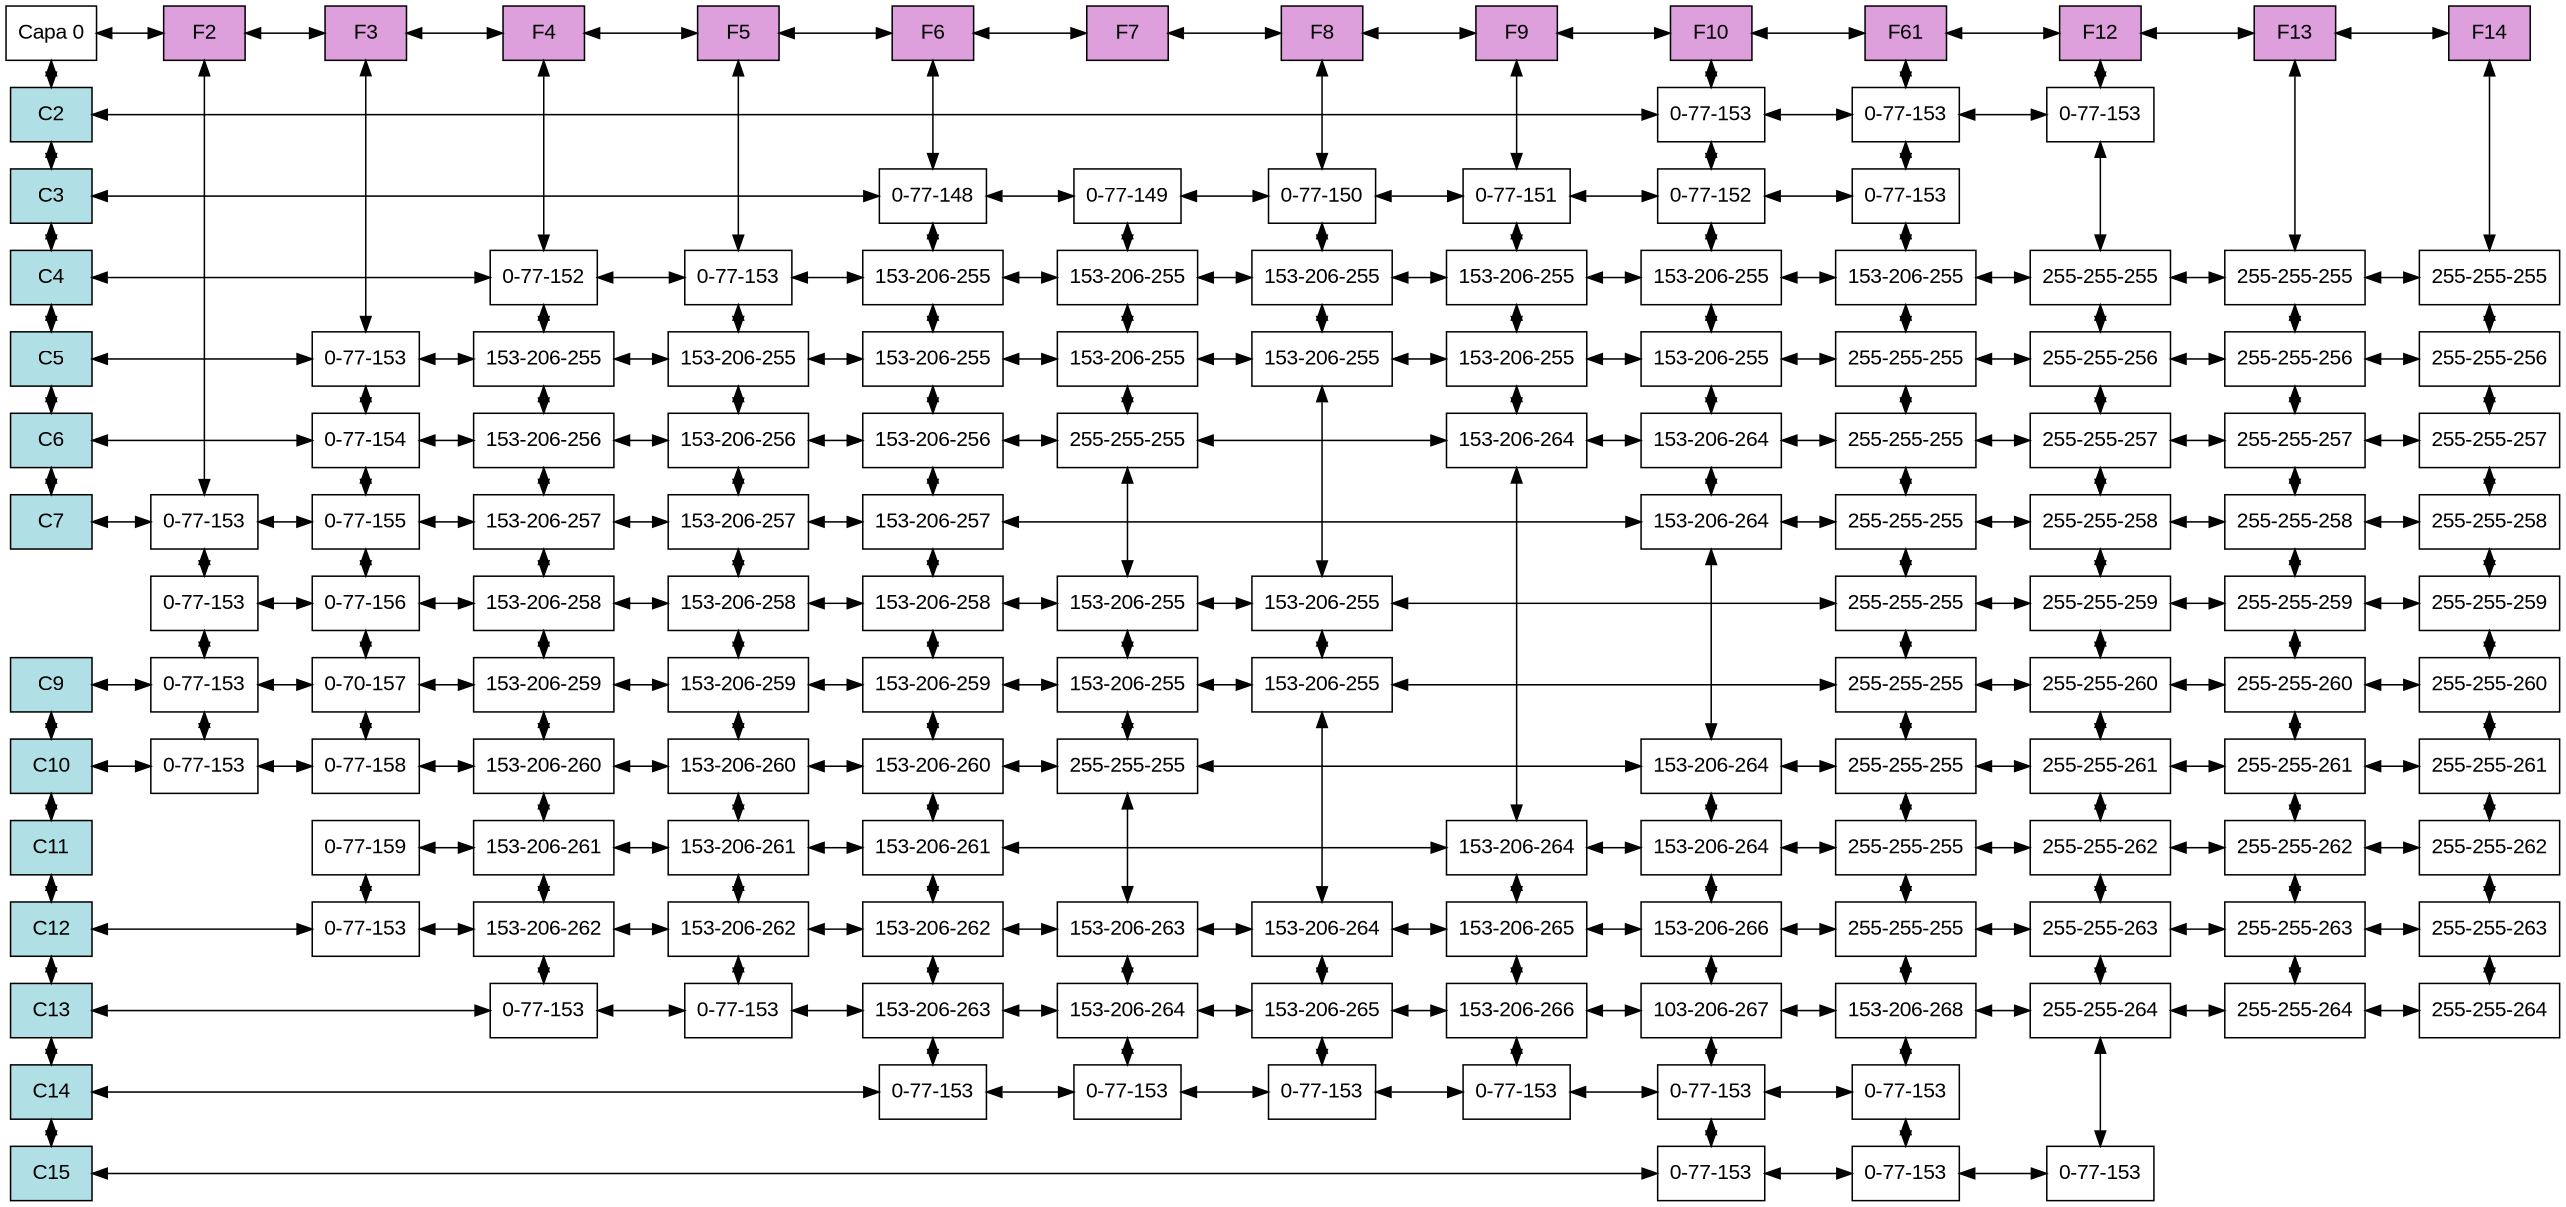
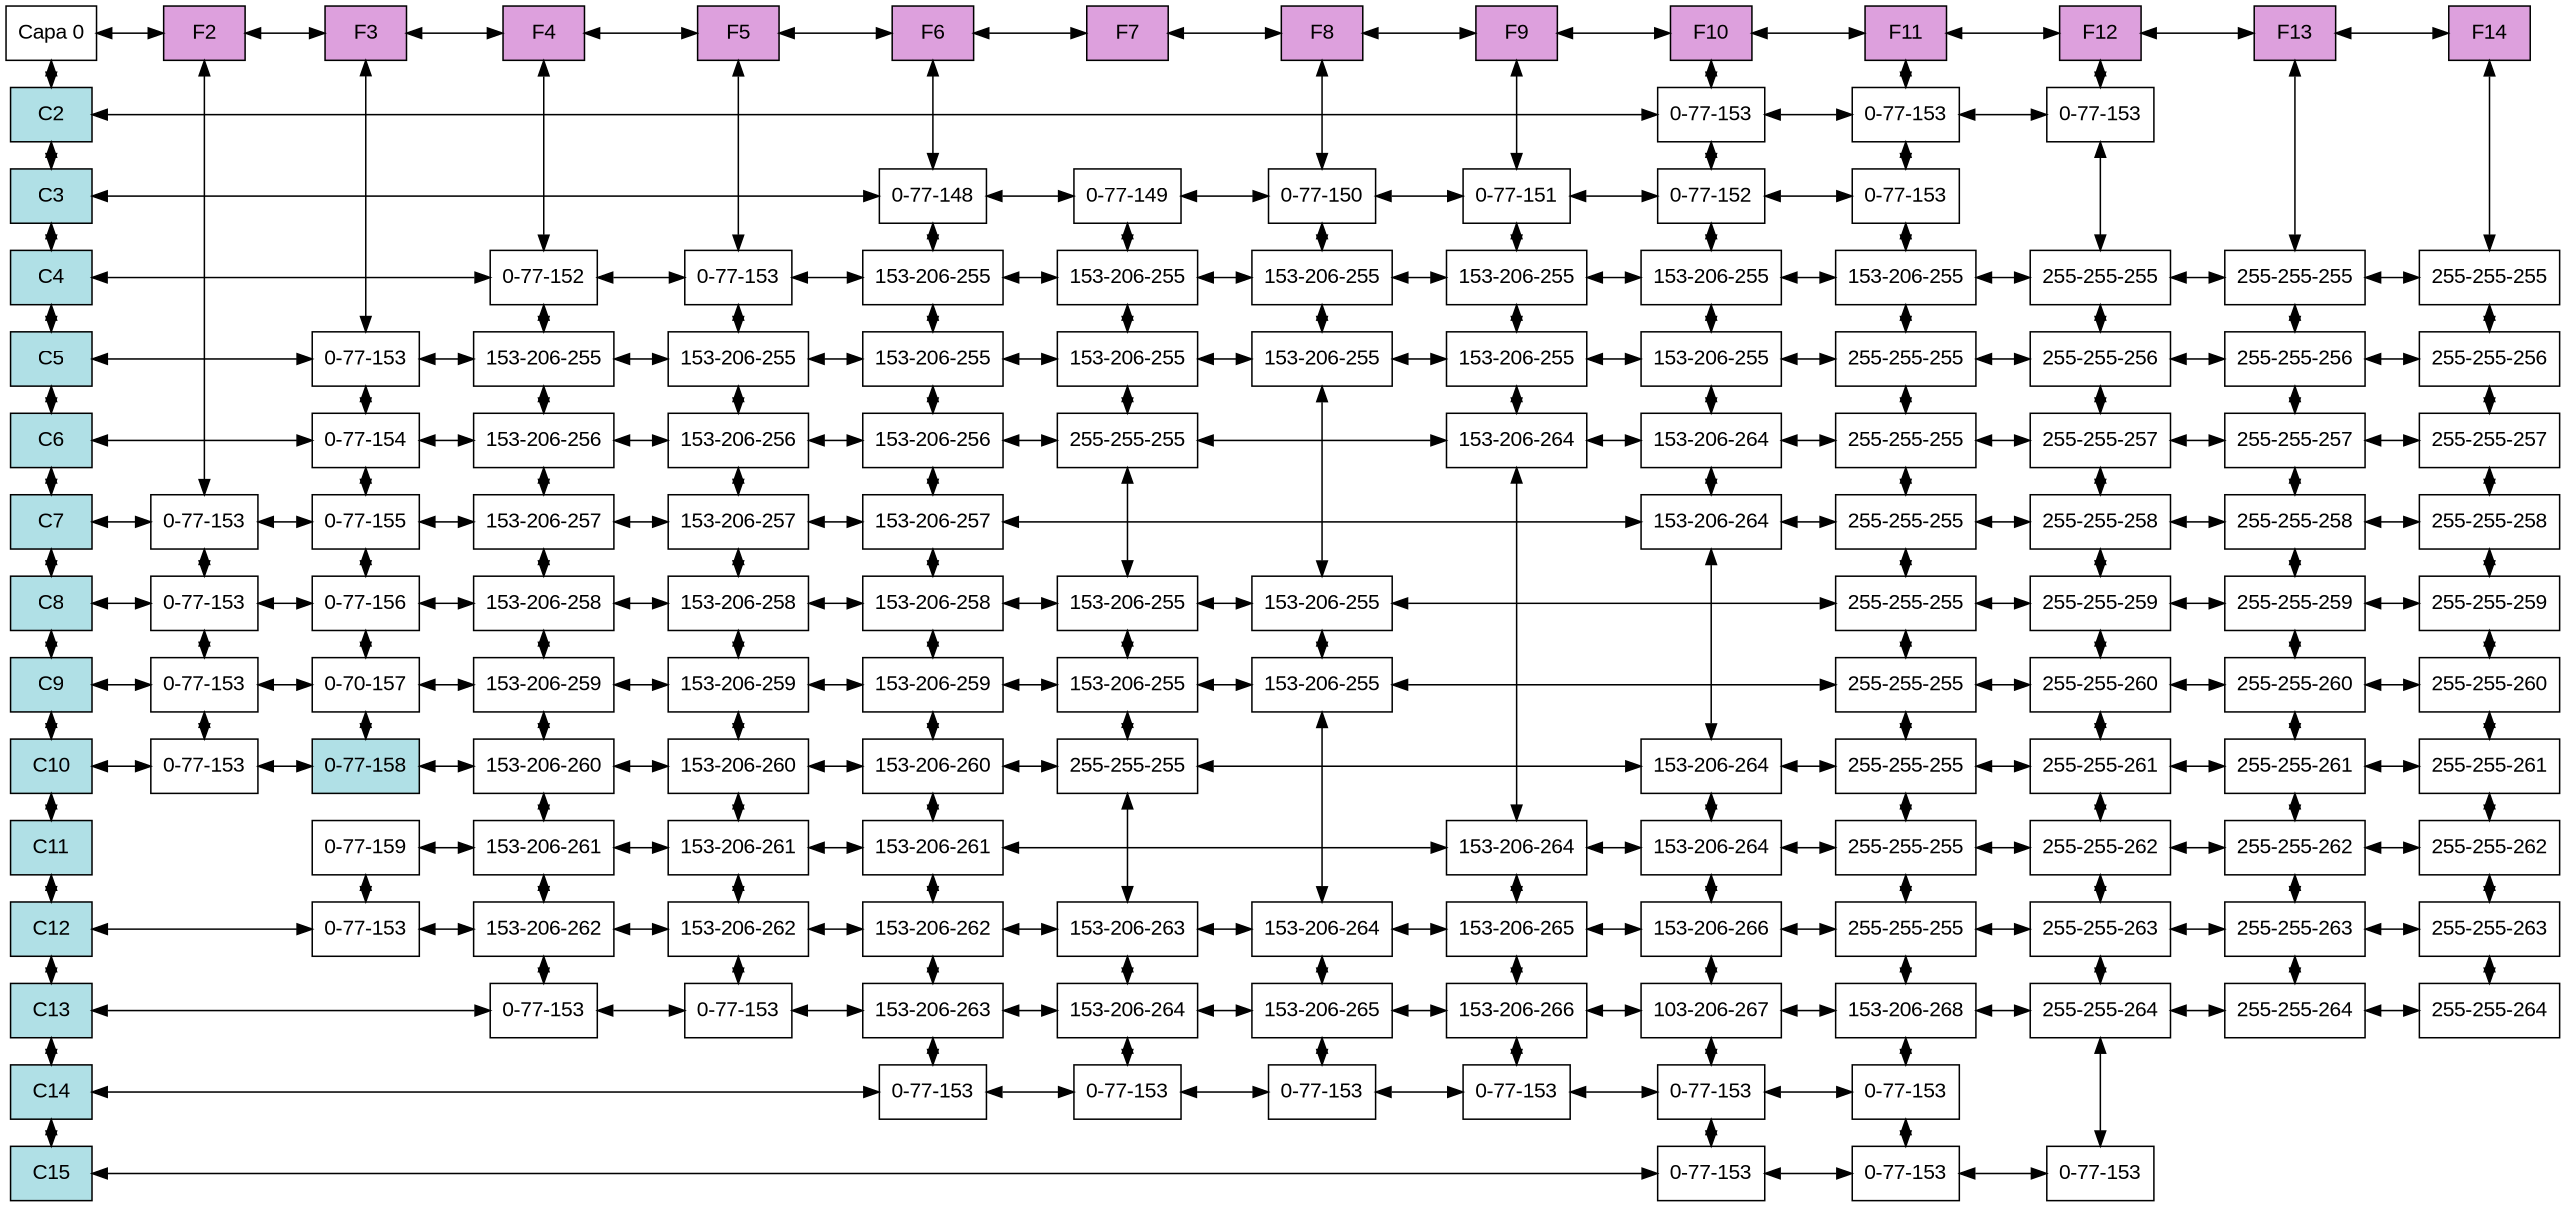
(1906, 33) -> (1906, 33)
none -> (51, 603)
(366, 766) -> (366, 766)
